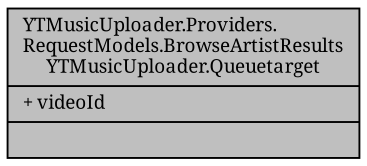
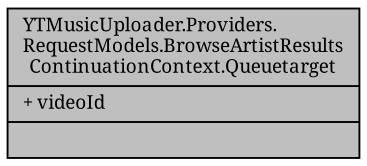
(183, 67) -> (183, 67)
